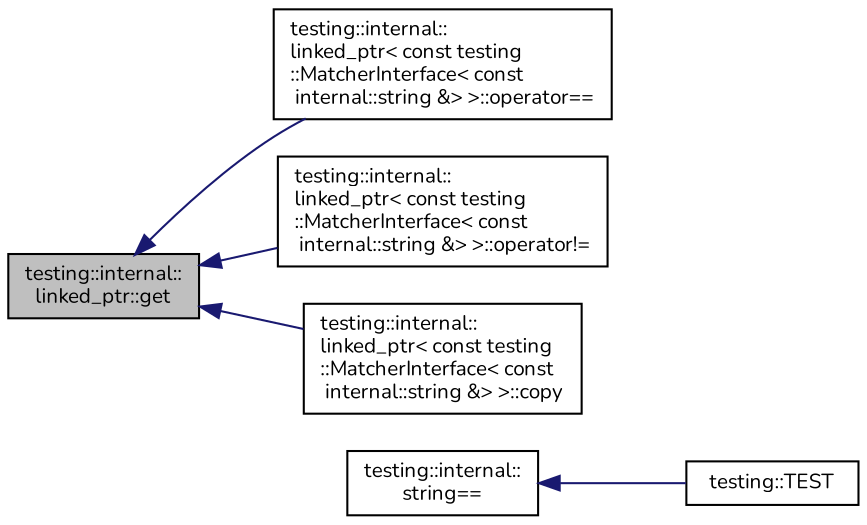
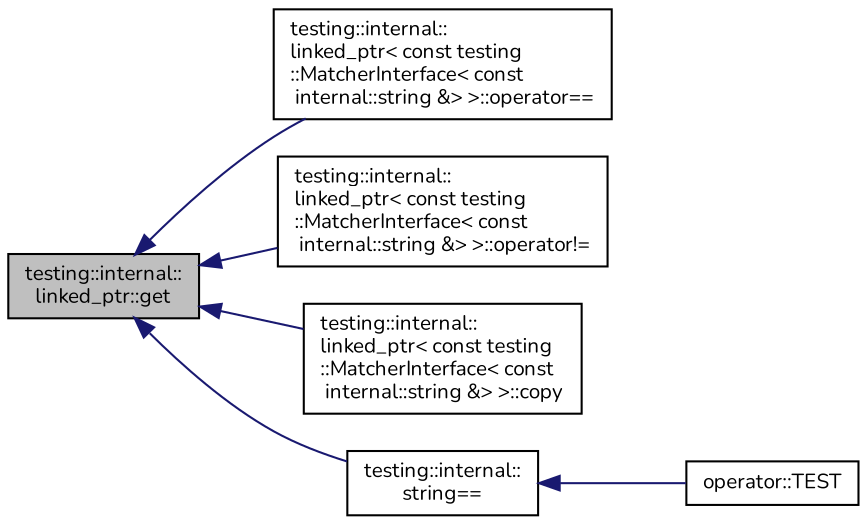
none -> (240, 410)
(772, 483) -> (772, 483)
